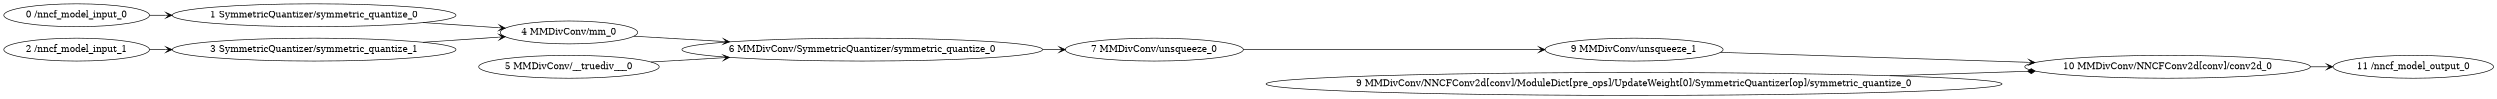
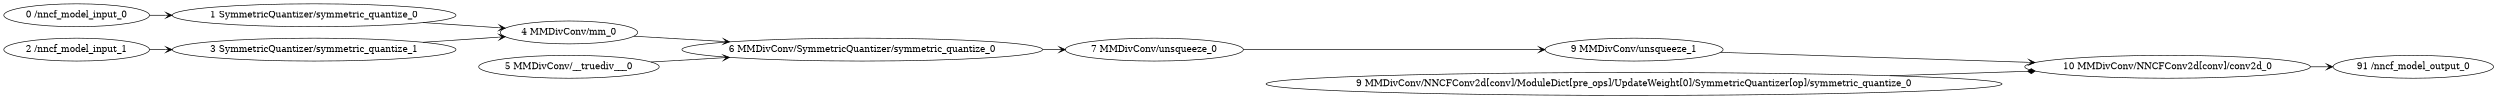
(2413, 67) -> (2413, 67)
